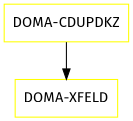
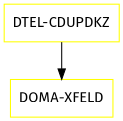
(66, 23) -> (62, 23)
